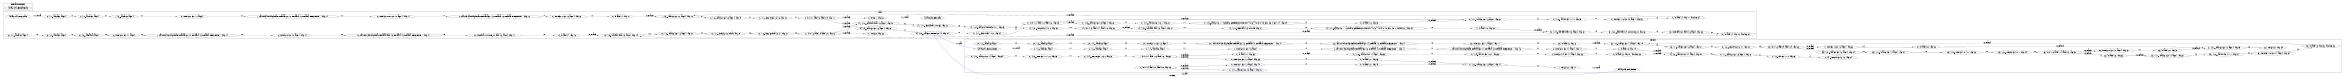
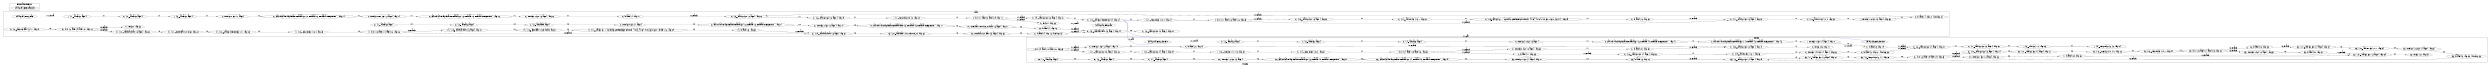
(726, 34) -> none
none -> (1130, 52)
